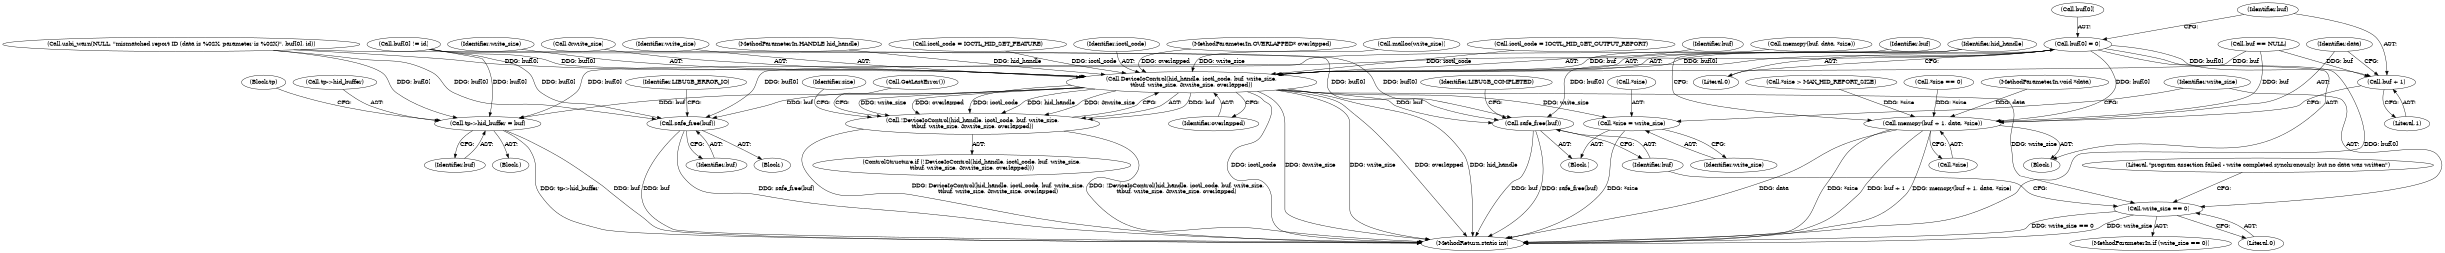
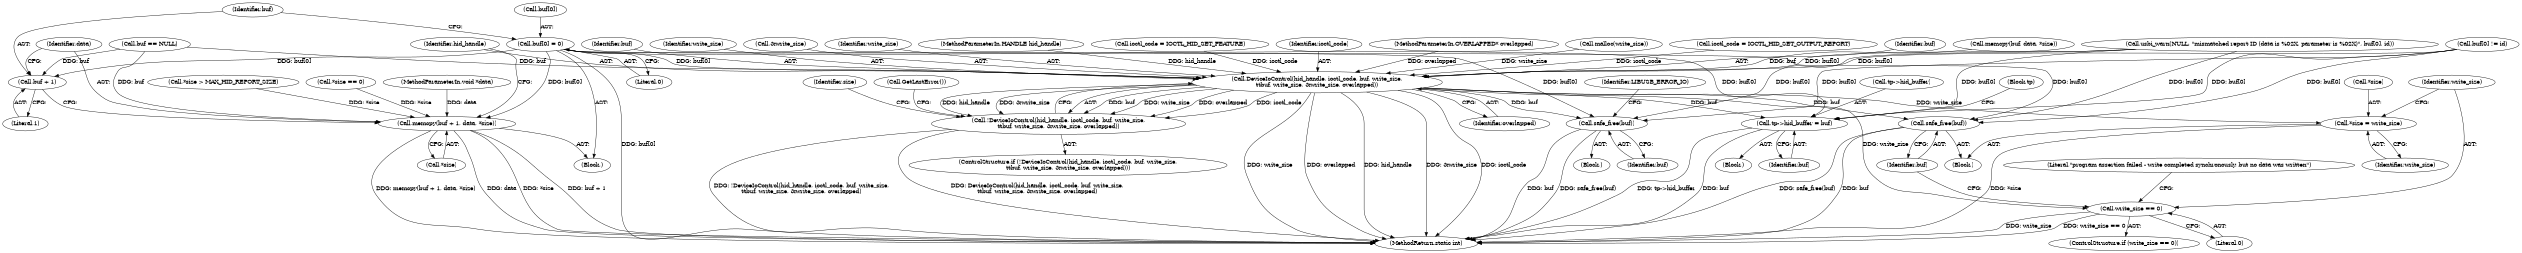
(1486, 82) -> none
(2151, 244) -> (2124, 244)
